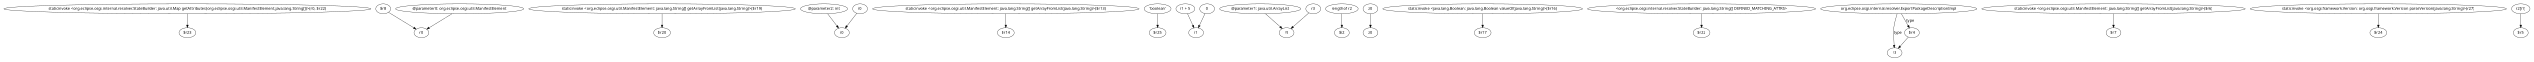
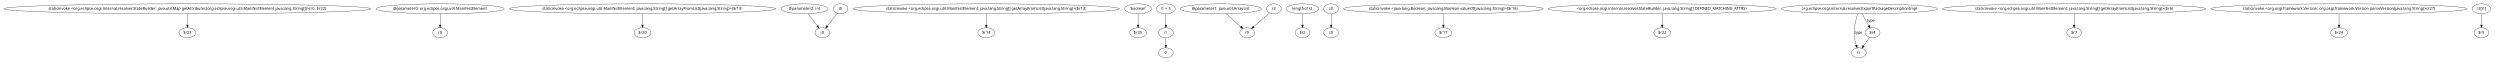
(383, 9) -> none
(1202, 20) -> (1166, 41)
